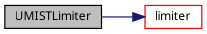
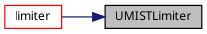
(117, 17) -> (77, 17)
